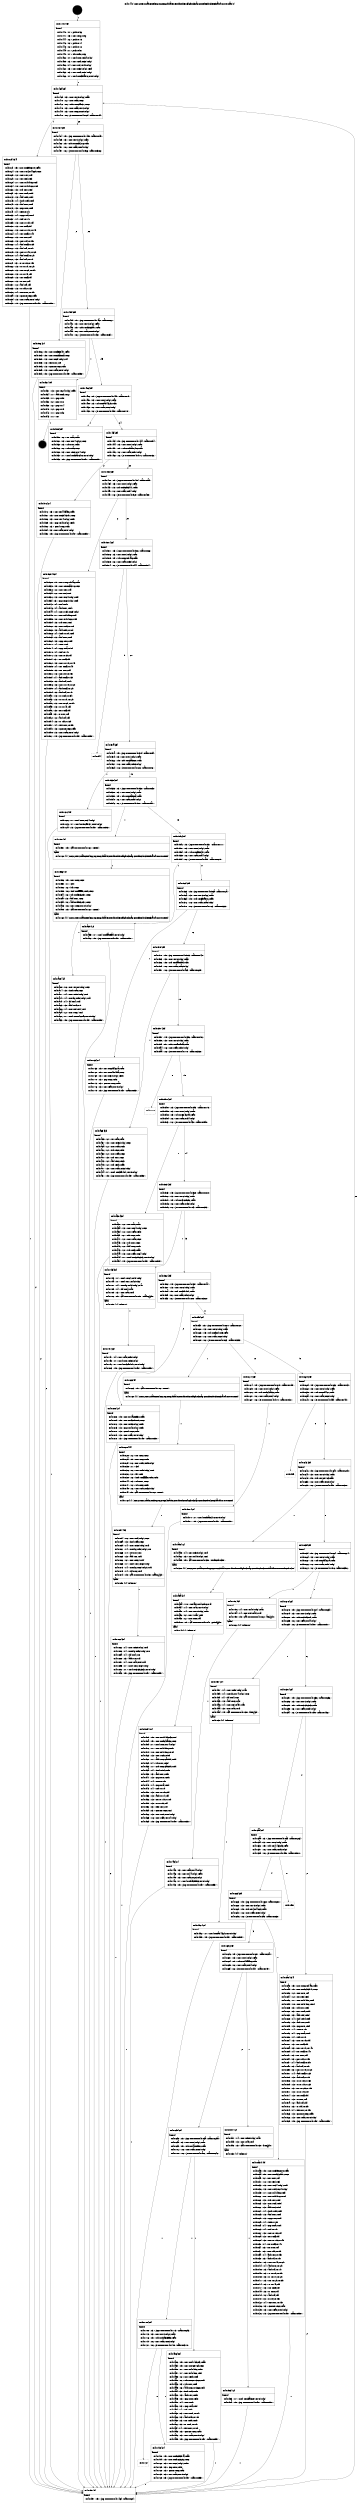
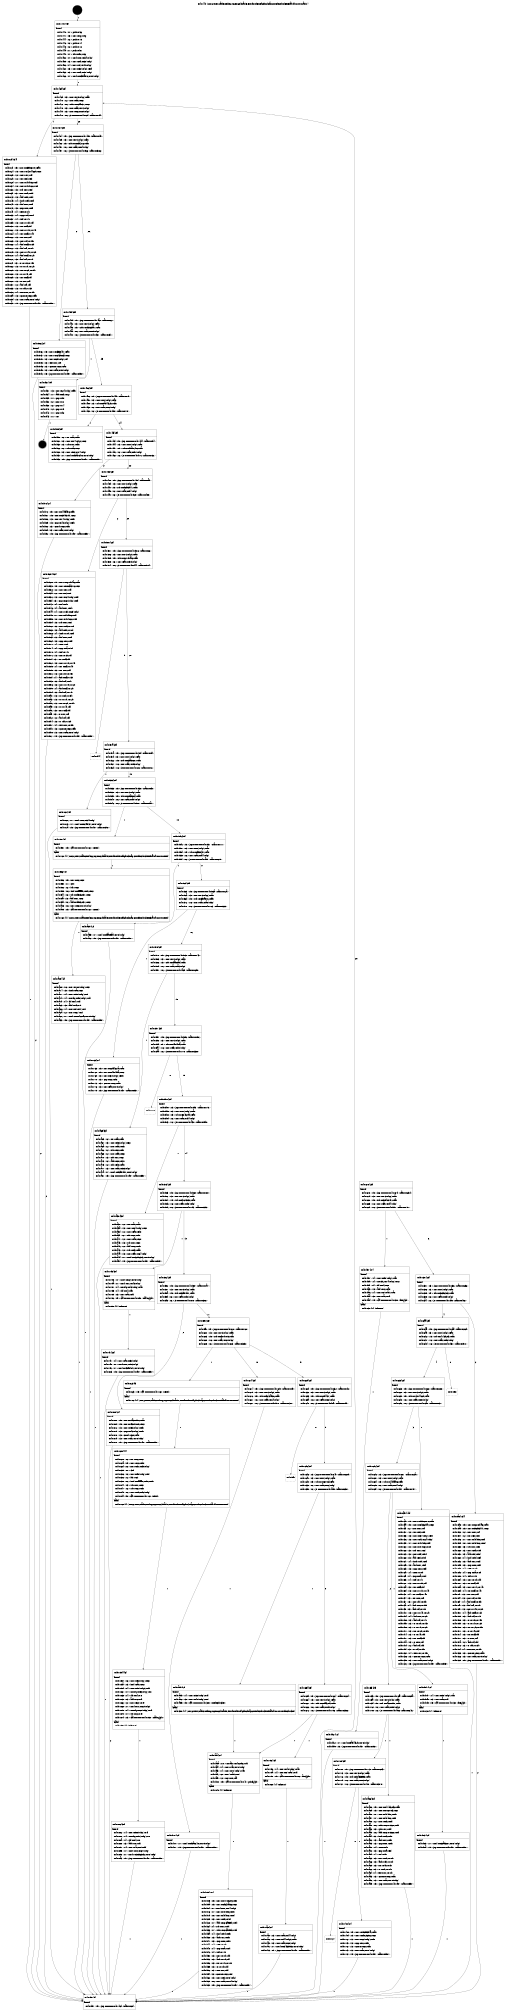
(315, 1585) -> (288, 1736)
